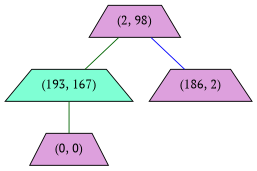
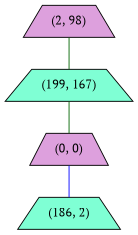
(168, 53) -> (69, 181)
(69, 85) -> (69, 85)
(201, 85) -> (69, 213)
